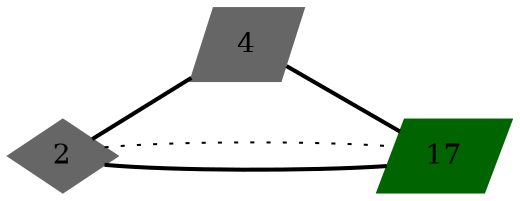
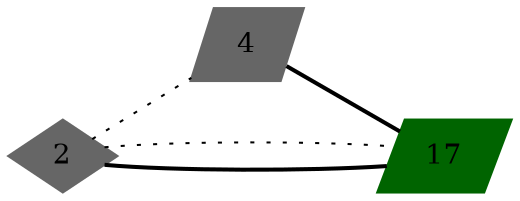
(142, 108) -> (142, 108)
